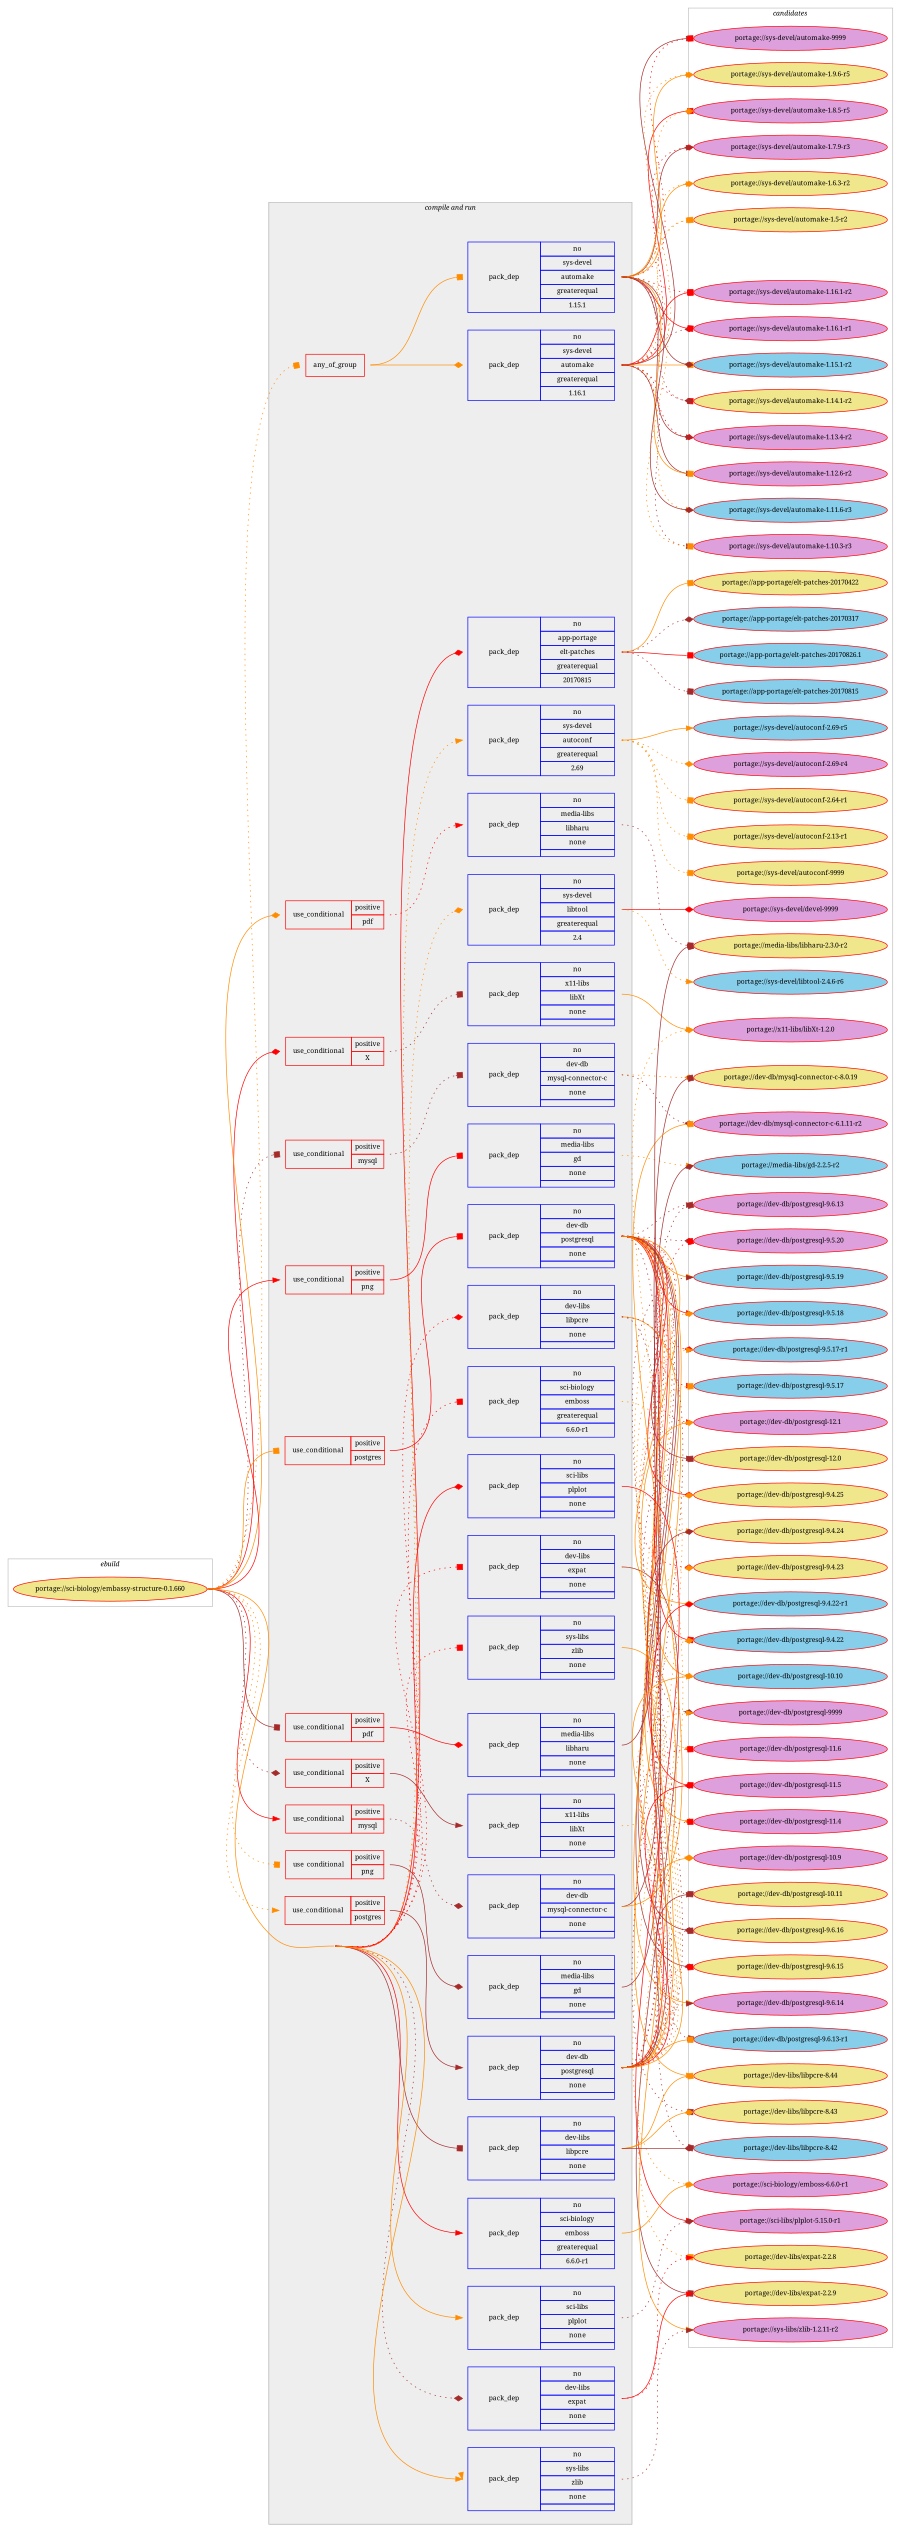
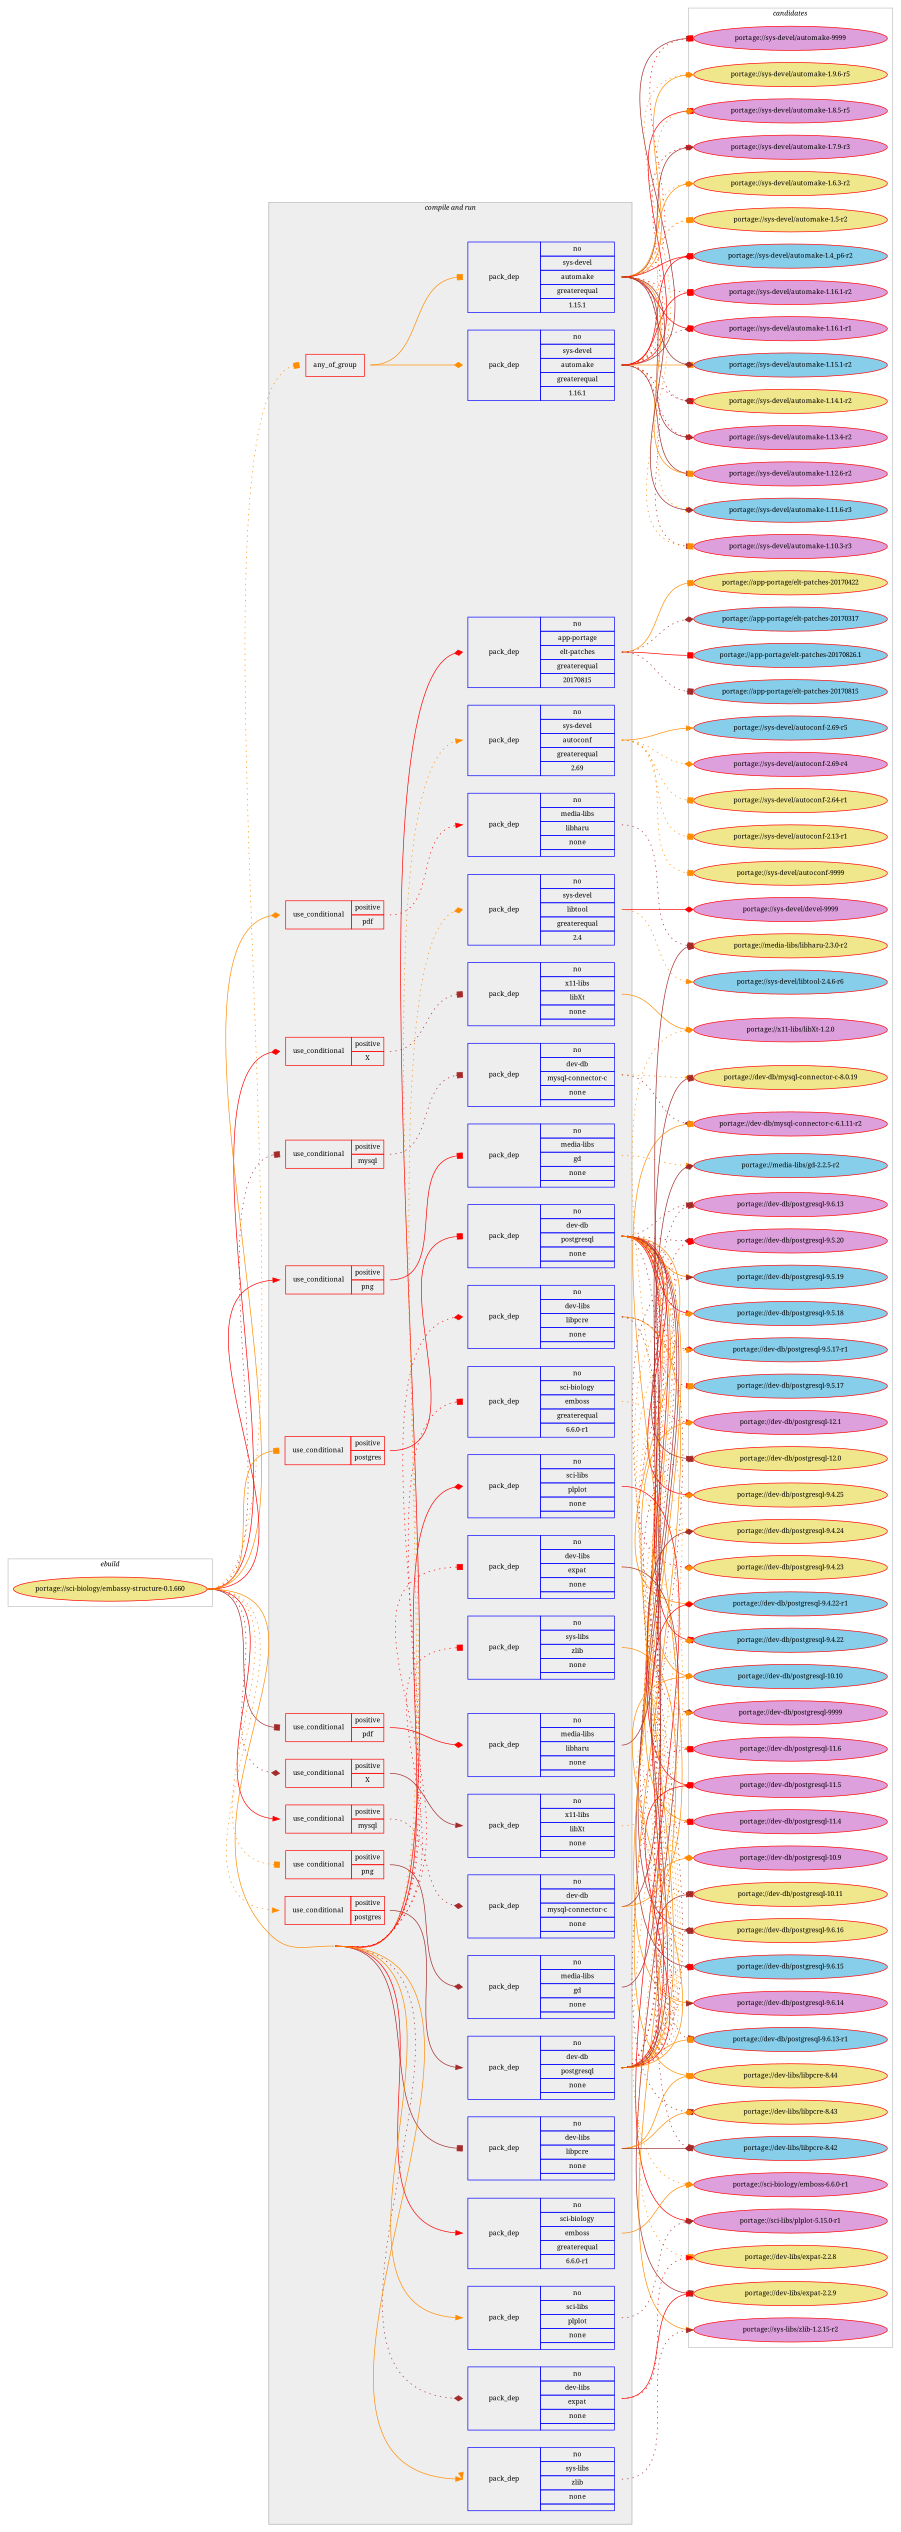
none -> (791, 256)
(791, 1967) -> (791, 1967)
(791, 2330) -> (791, 2330)
